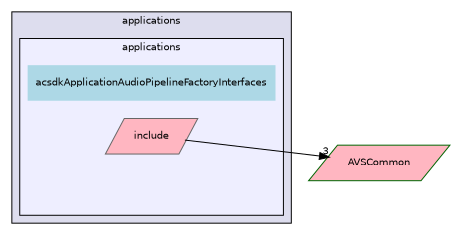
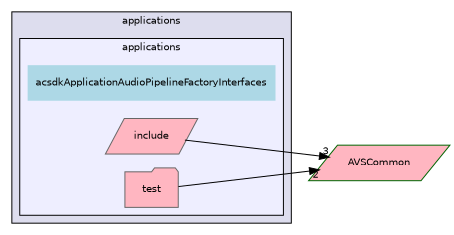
none -> (152, 190)
